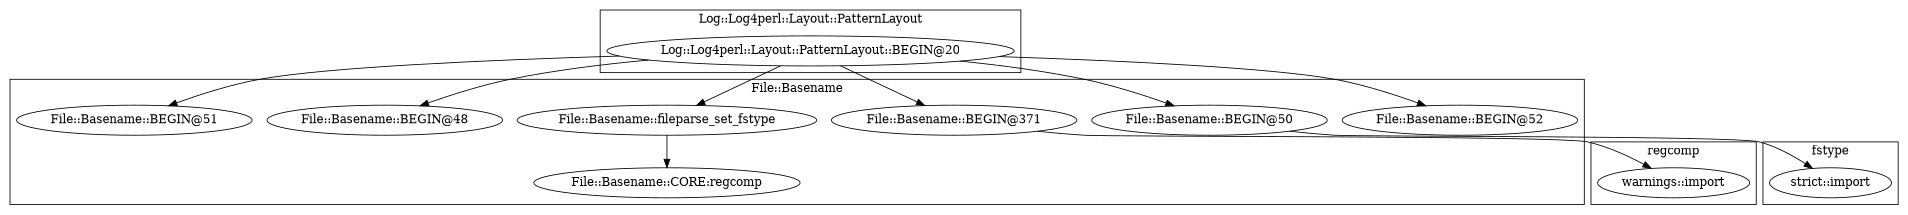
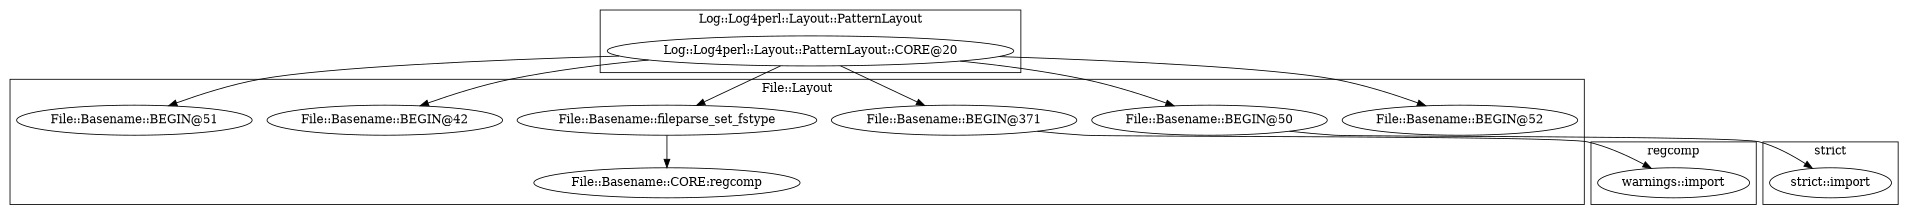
(811, 51) -> (811, 51)
(797, 89) -> (797, 89)
(385, 120) -> (385, 120)
(1831, 152) -> (1831, 152)
